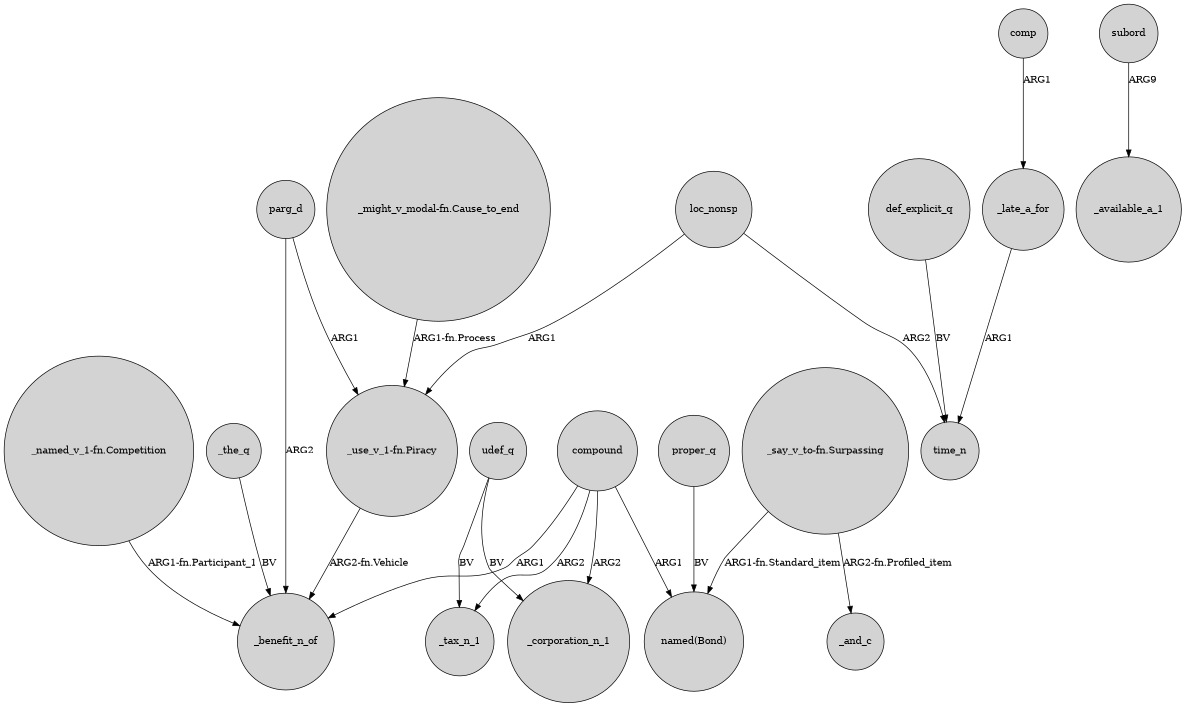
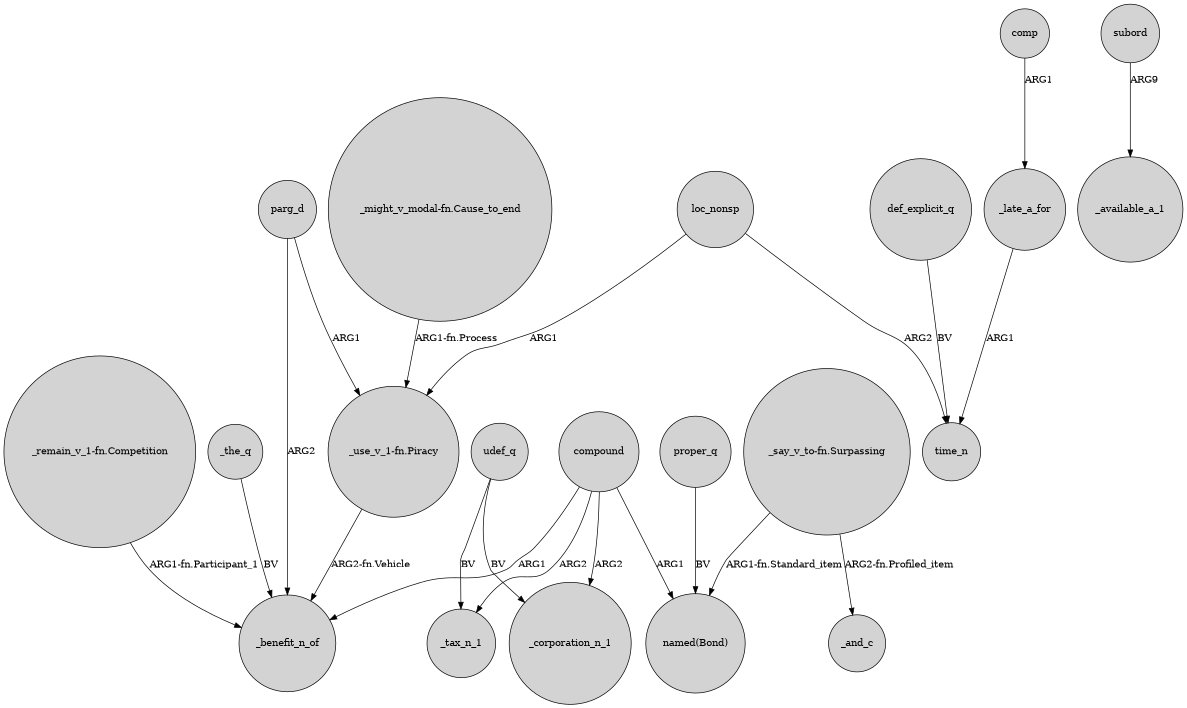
(99, 451) -> (100, 452)
